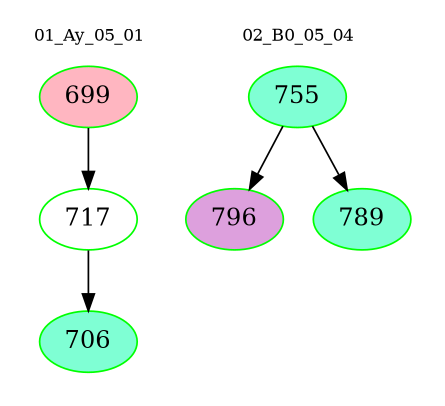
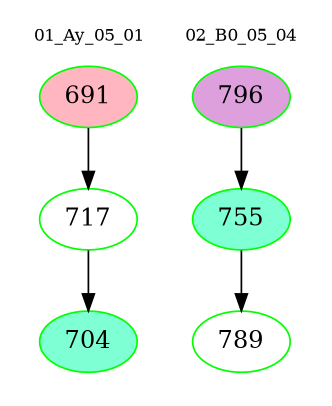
(88, 97) -> (88, 97)
(270, 150) -> (241, 150)
(362, 219) -> (241, 342)
(88, 342) -> (88, 342)
